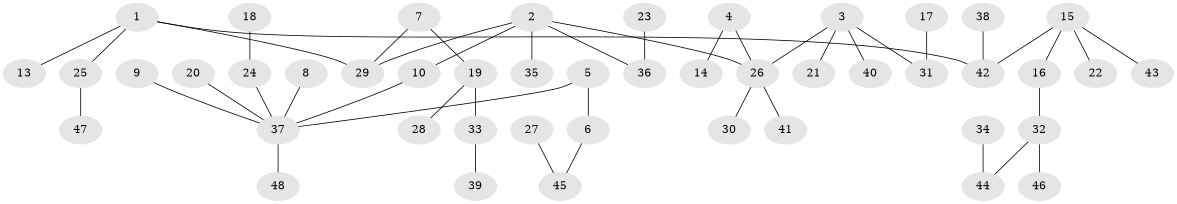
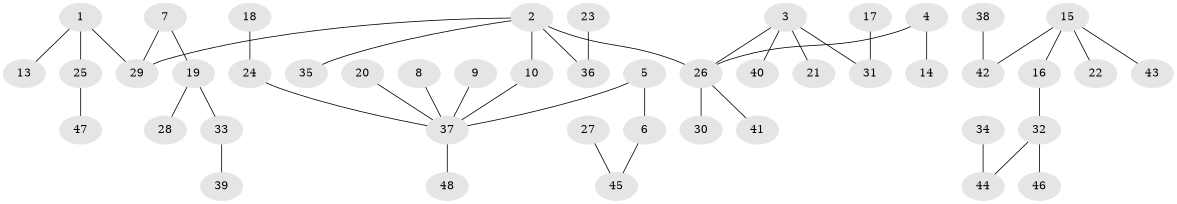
(543, 37) -> none
